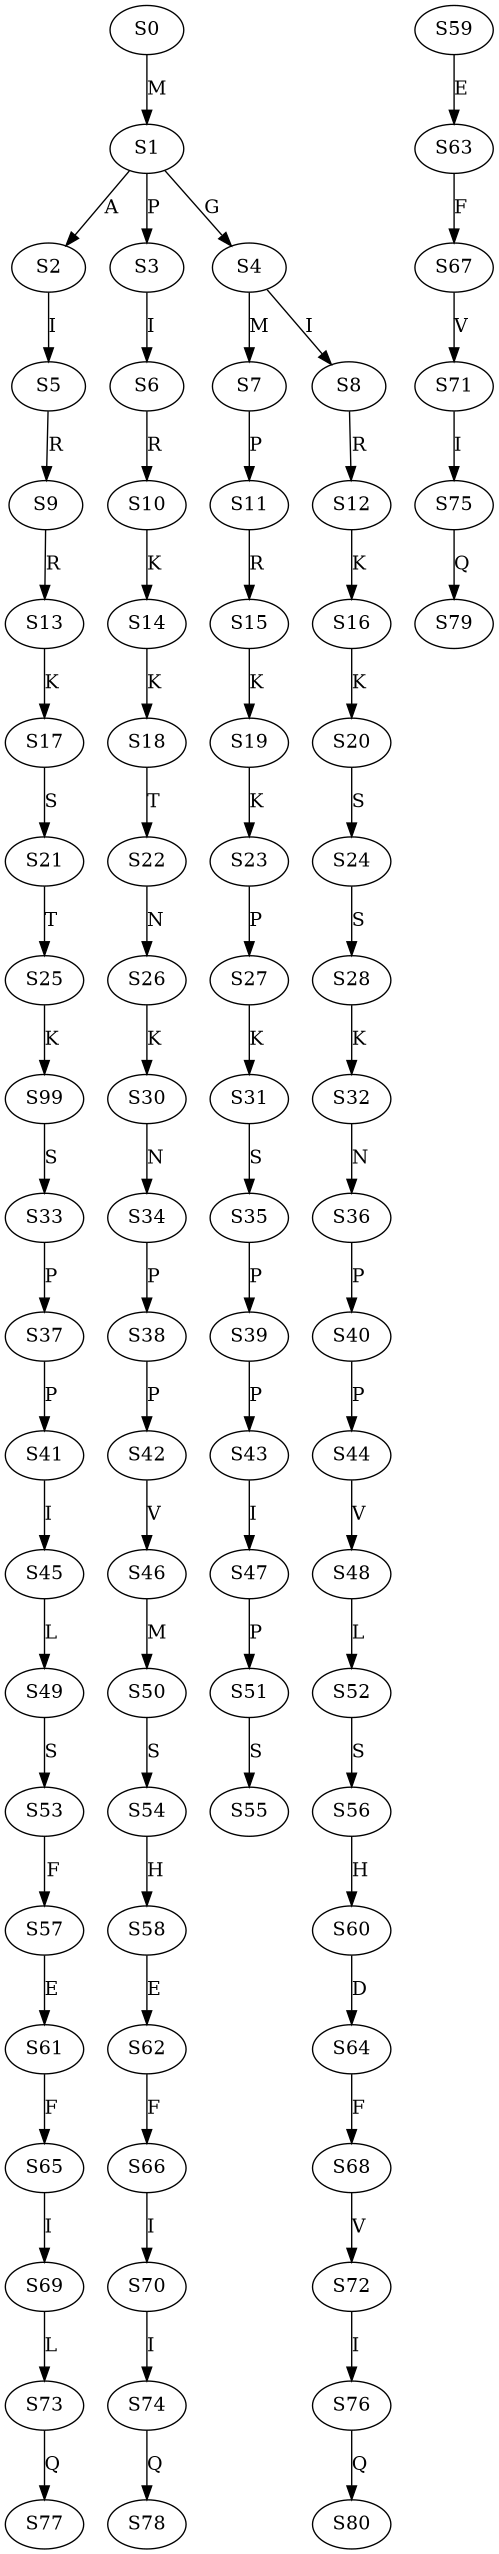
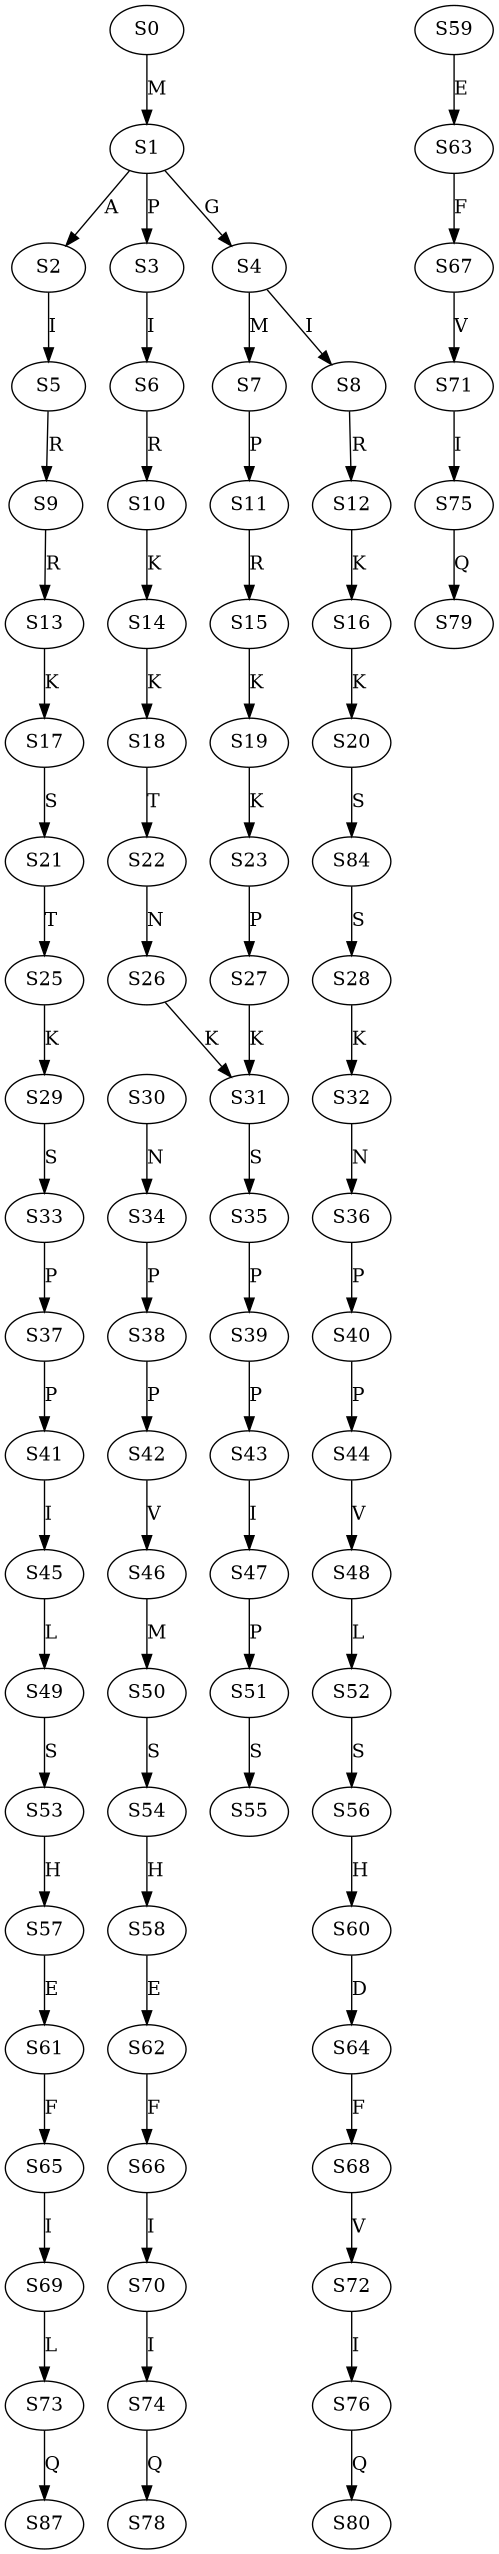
(352, 861) -> (352, 861)
(147, 1033) -> (193, 1034)
(45, 1099) -> (45, 1099)
(53, 1871) -> (53, 1871)
(45, 2524) -> (45, 2524)
